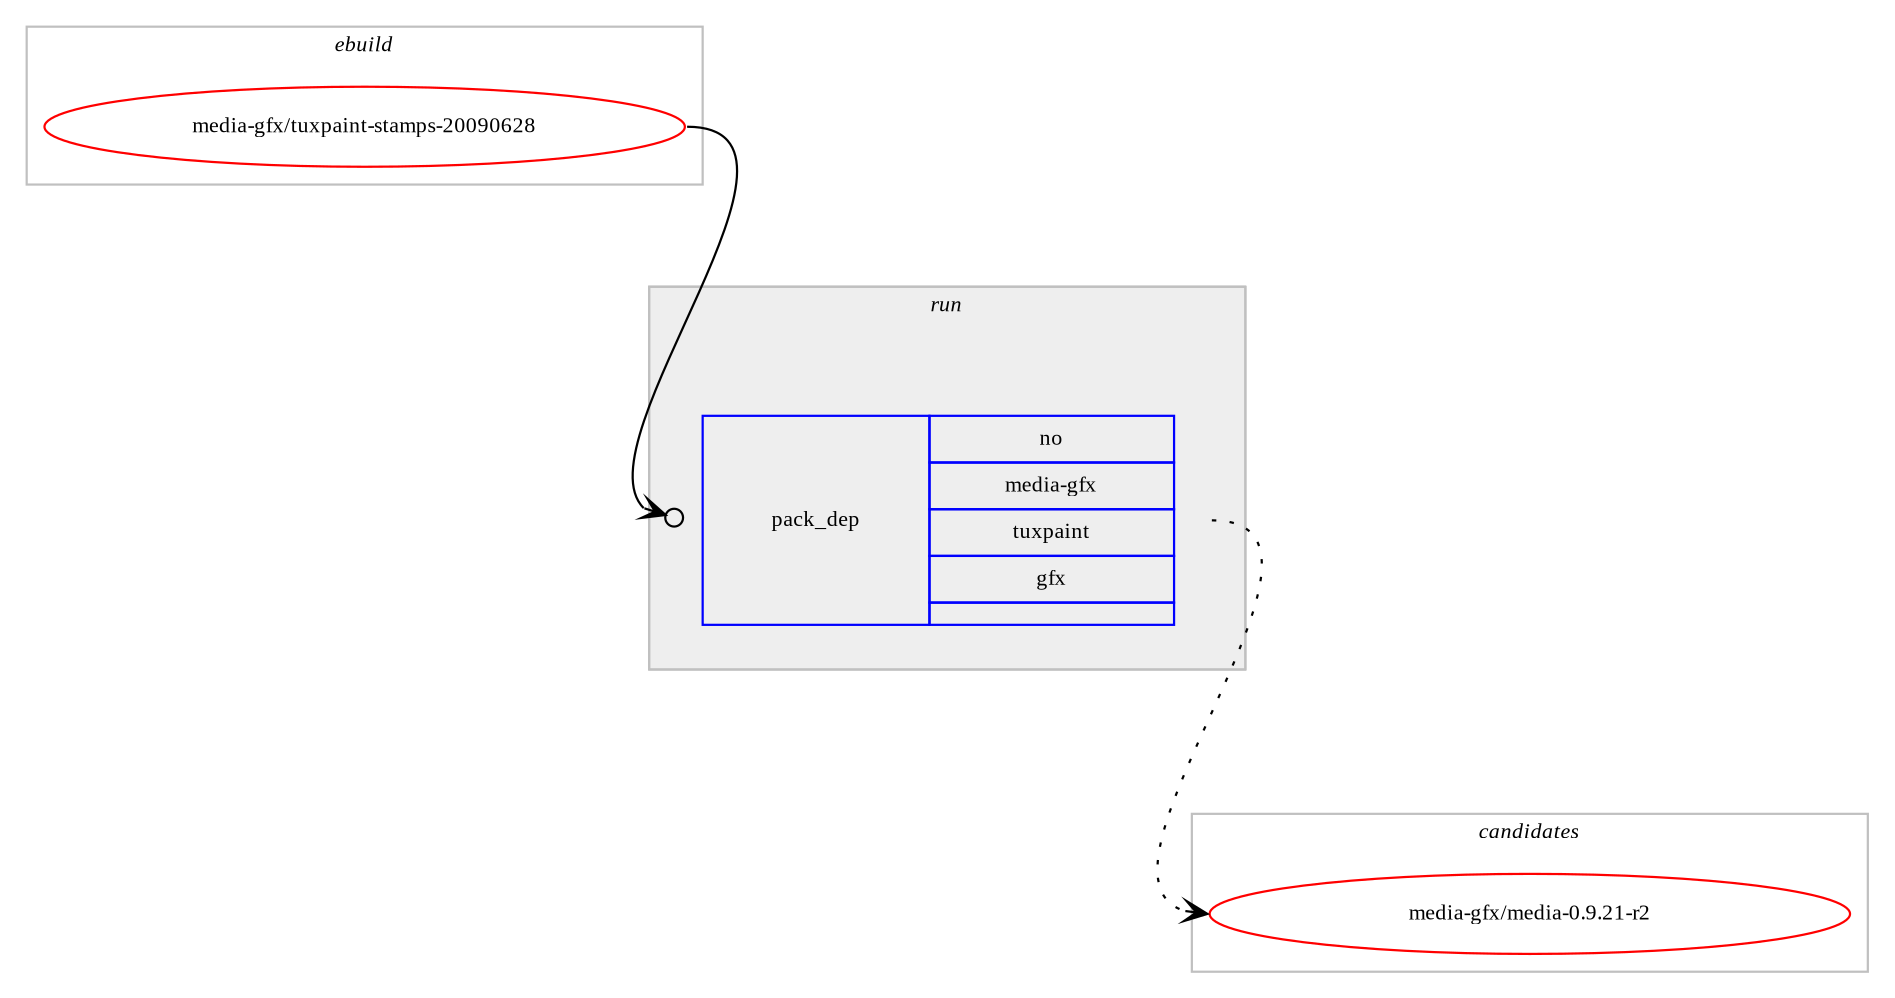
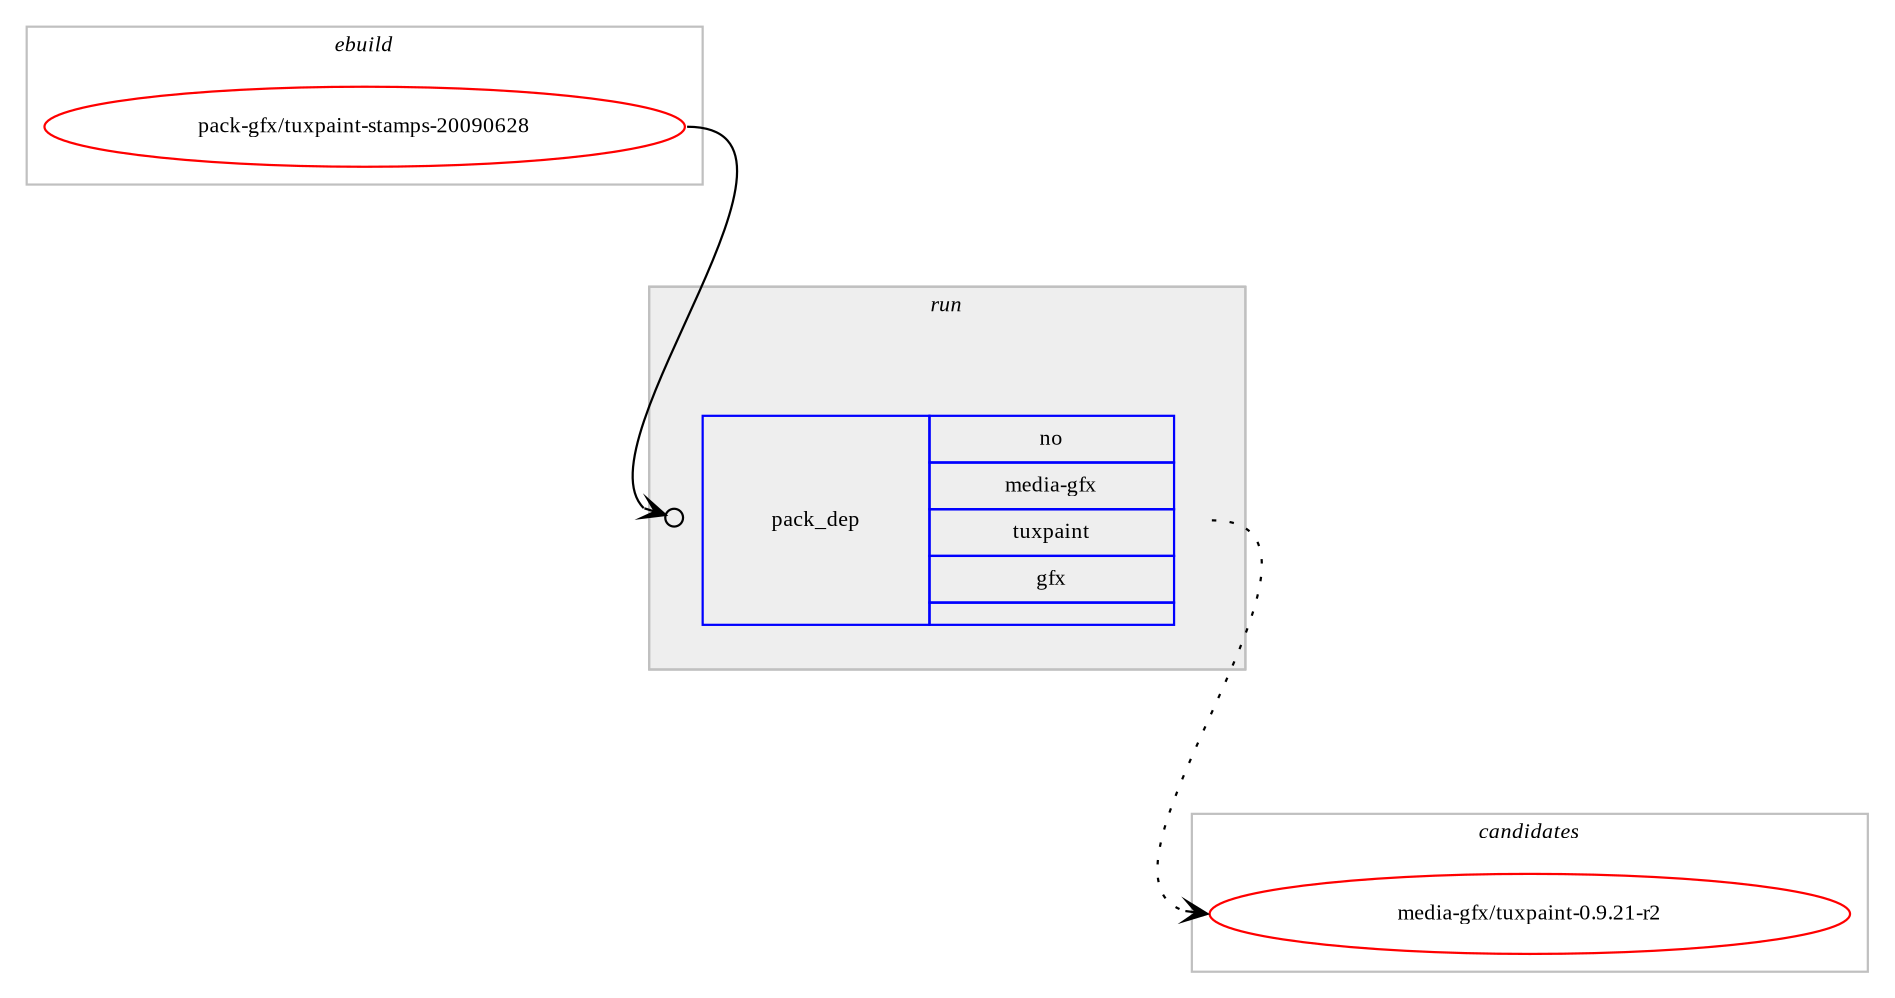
(365, 127) -> (365, 127)
(1530, 914) -> (1530, 914)
